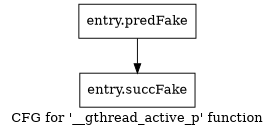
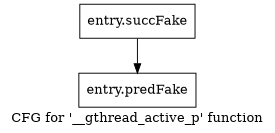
(137, 51) -> (137, 51)
